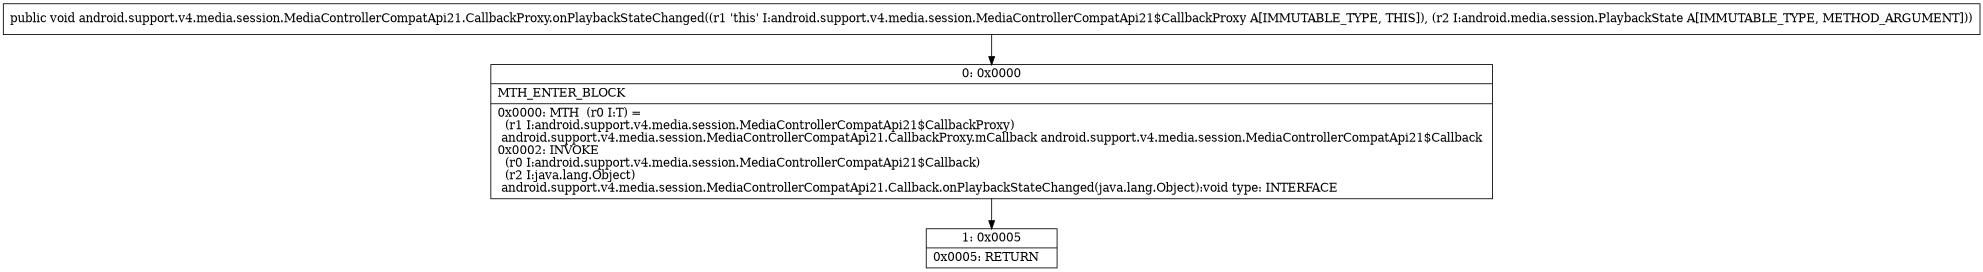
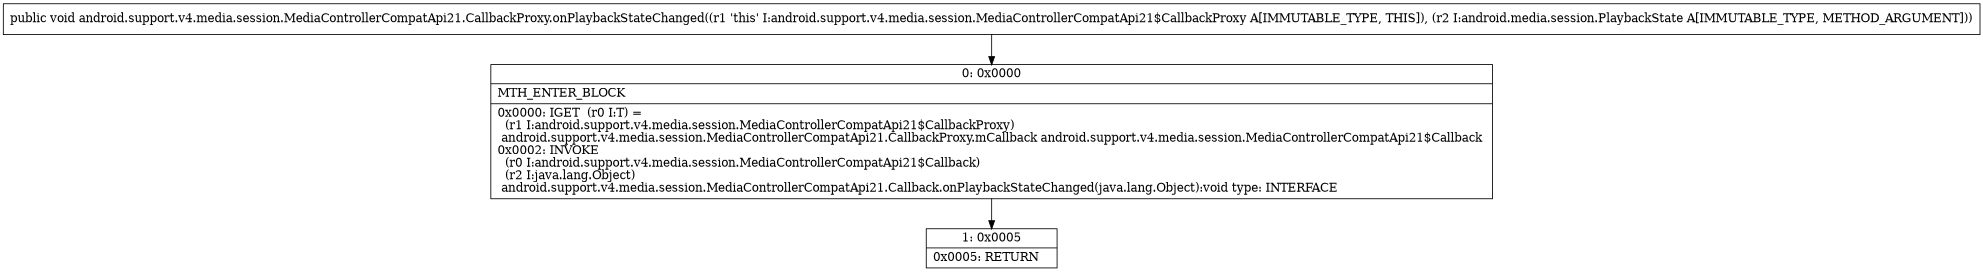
(572, 113) -> (572, 113)
